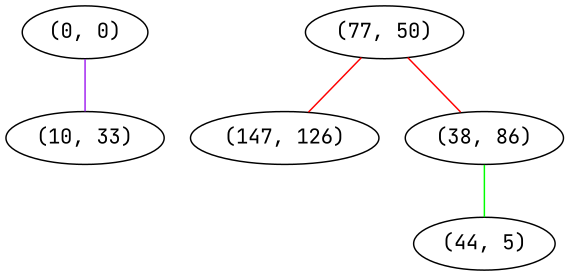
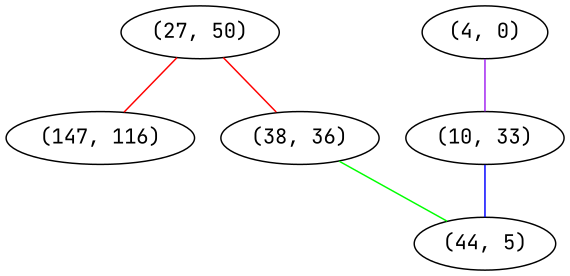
(85, 32) -> (485, 32)
(385, 32) -> (200, 32)
(285, 138) -> (100, 138)
(484, 138) -> (300, 138)
none -> (485, 191)
